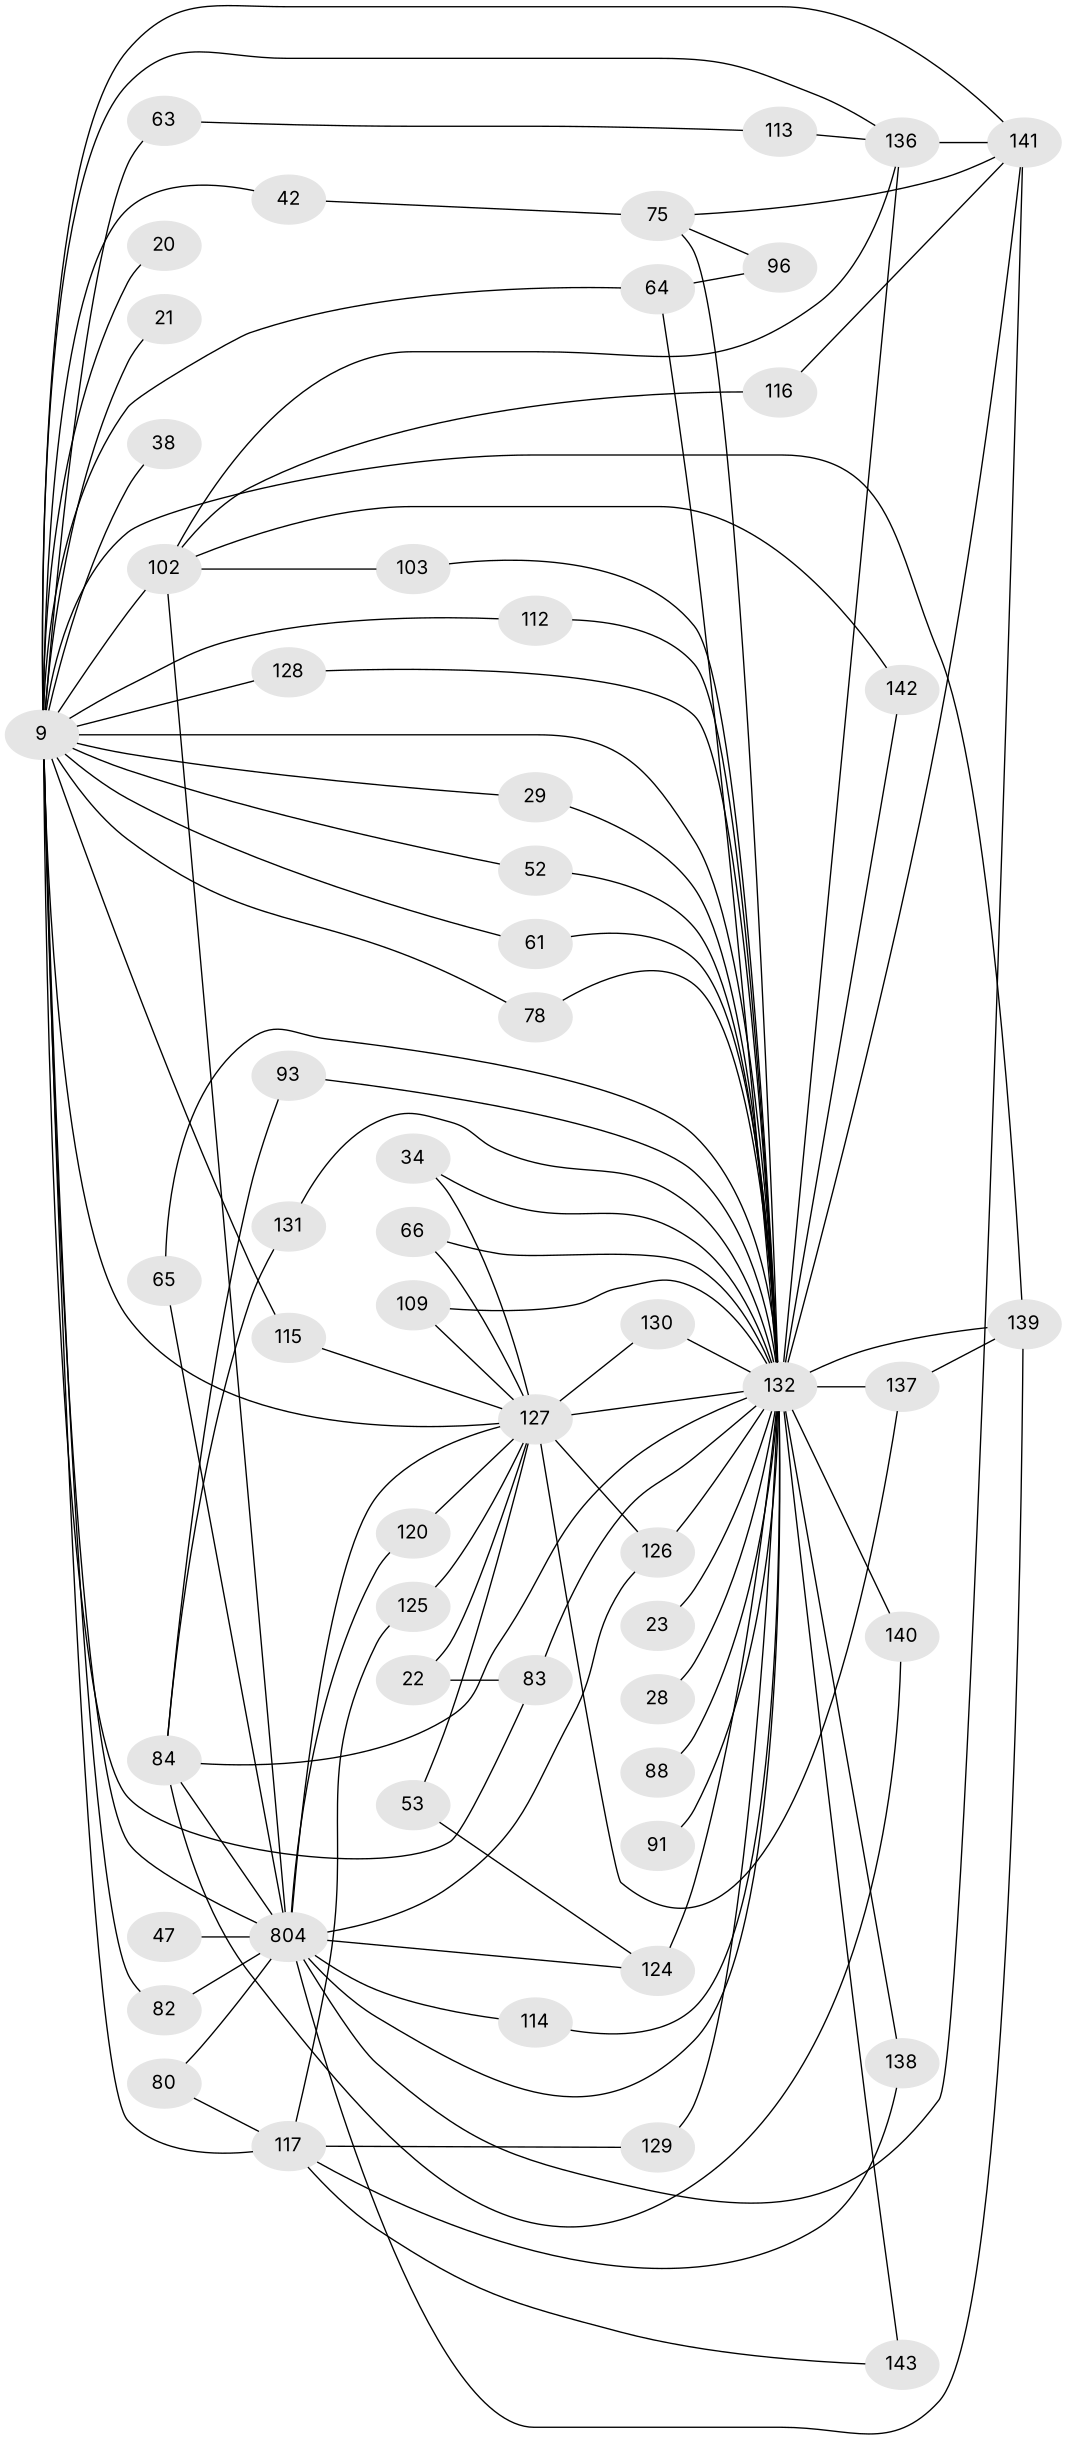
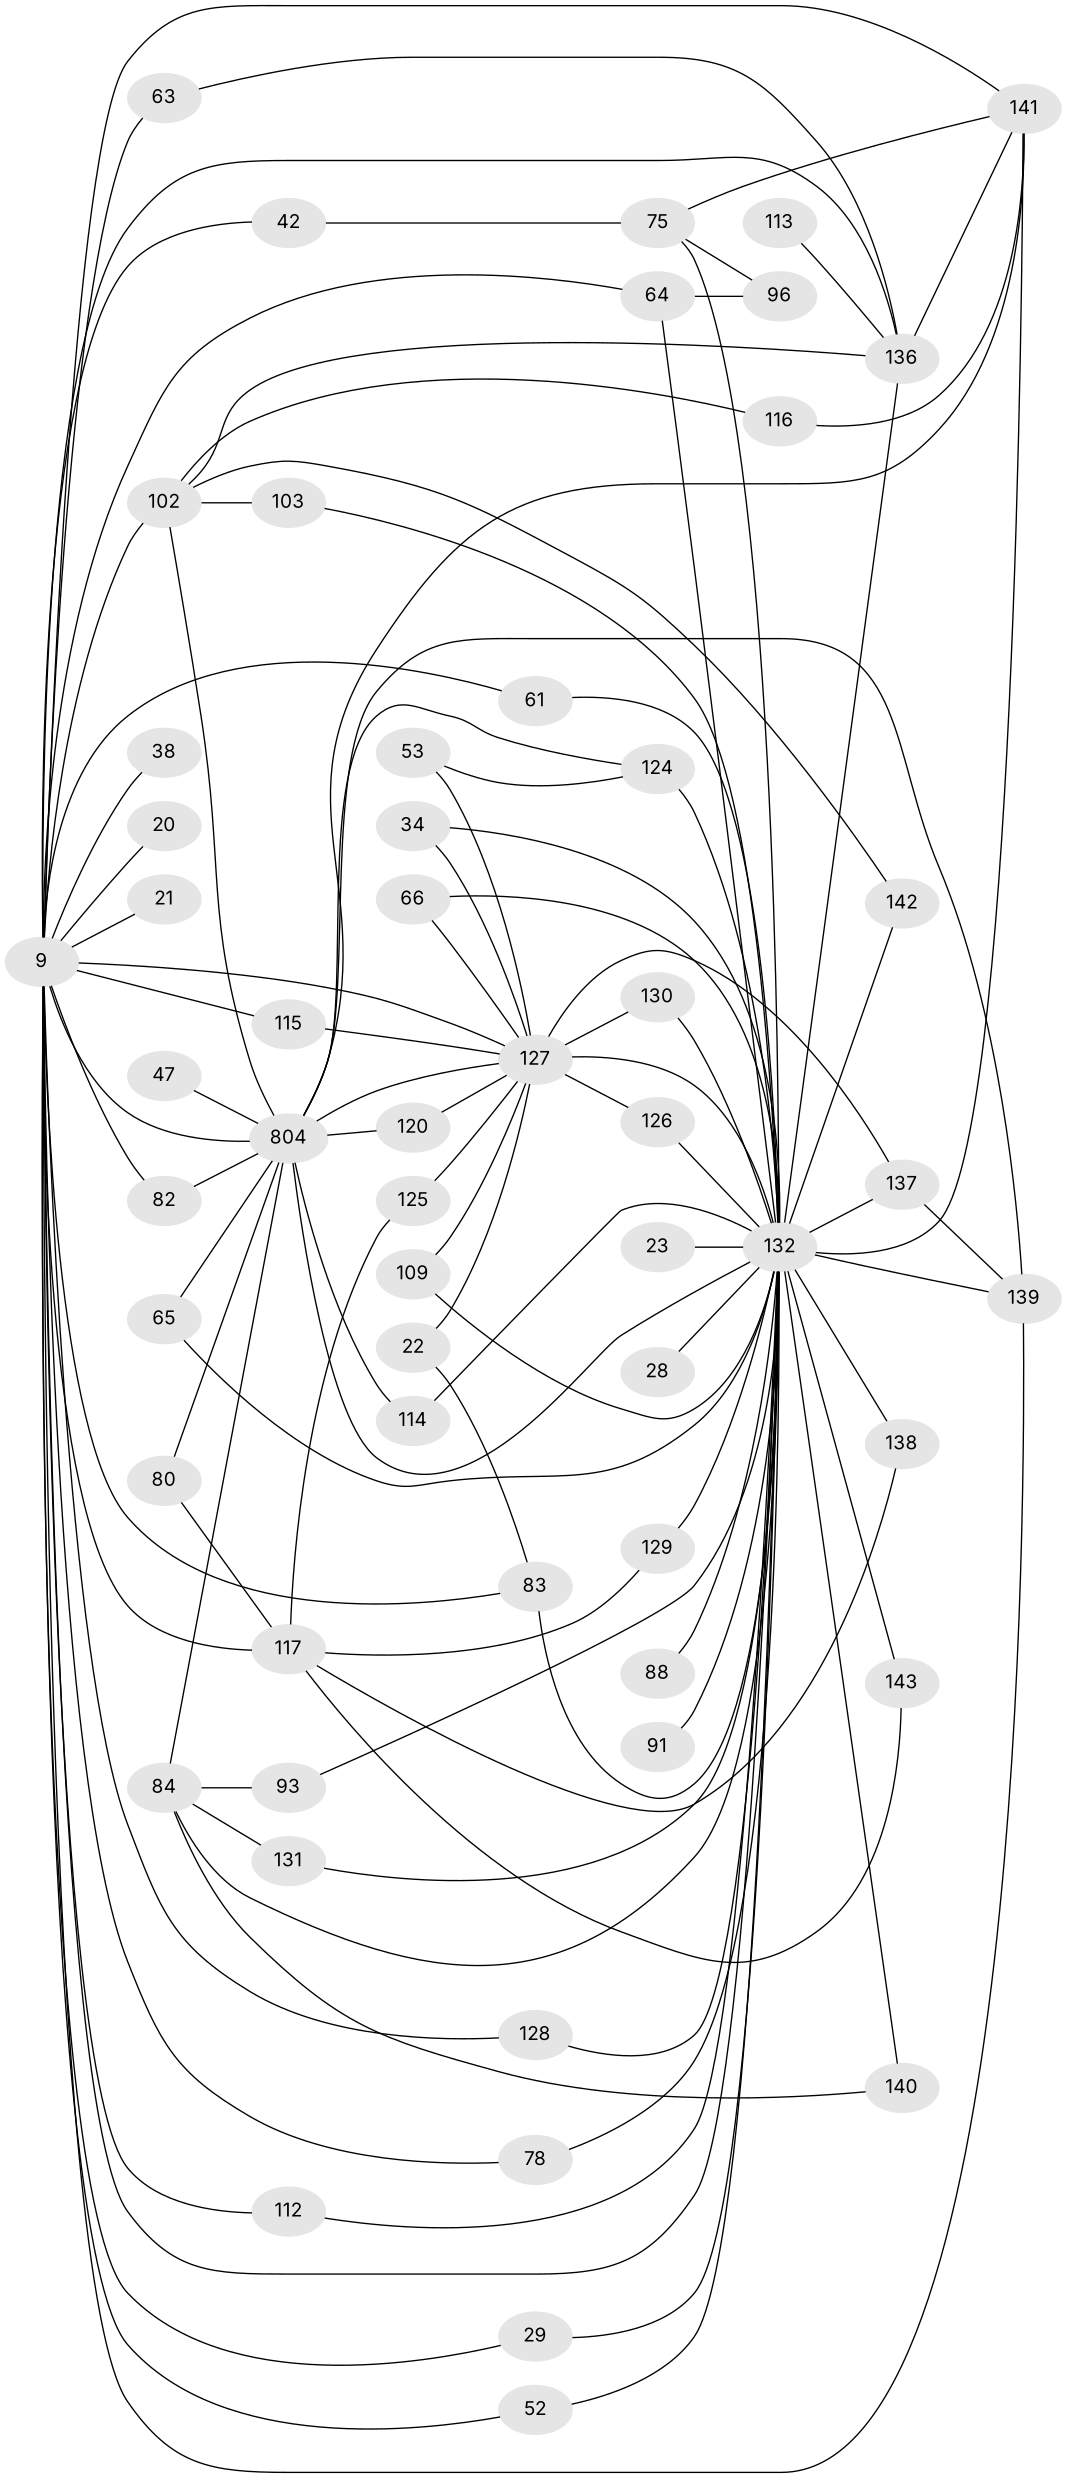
(472, 126) -> (627, 57)
(530, 1799) -> none
